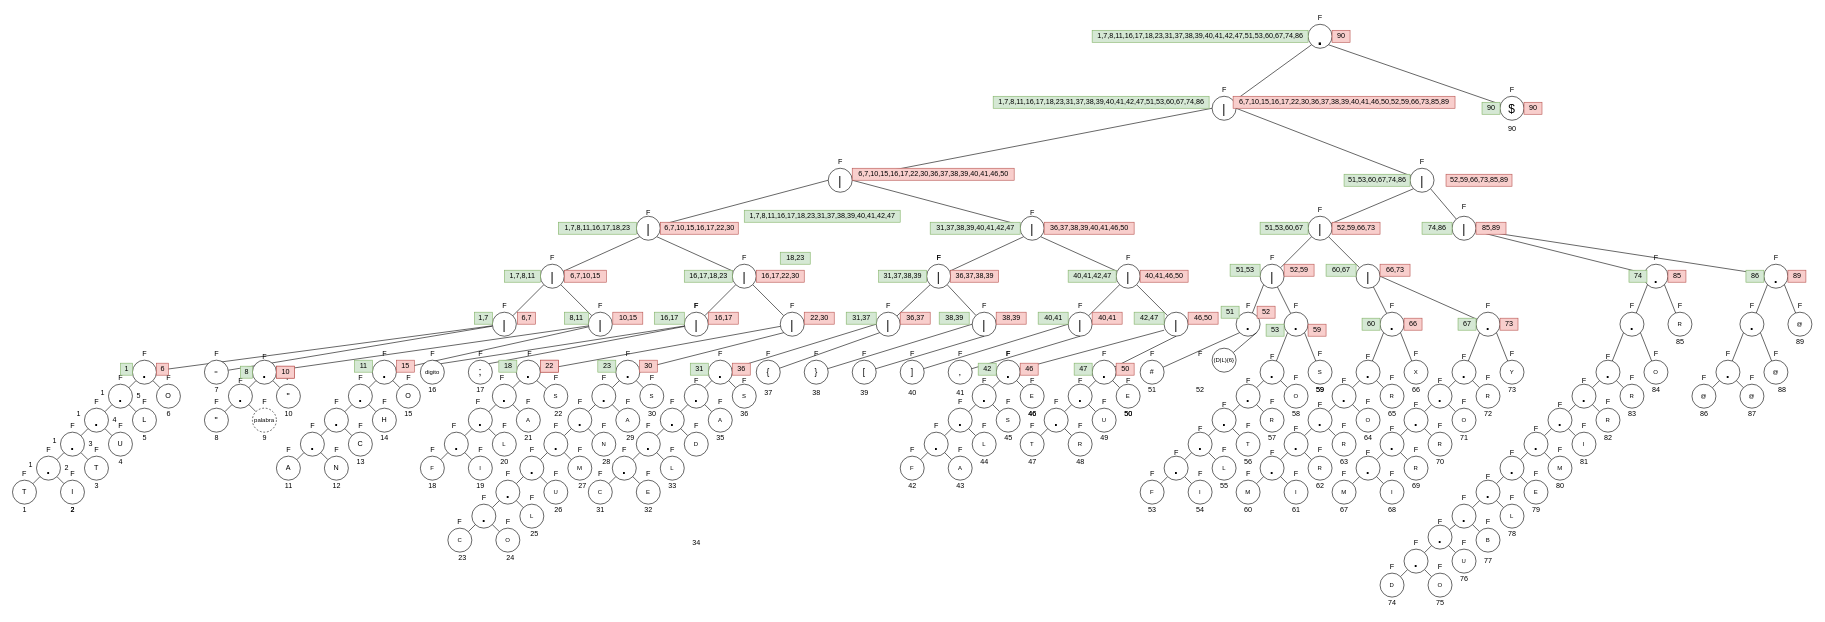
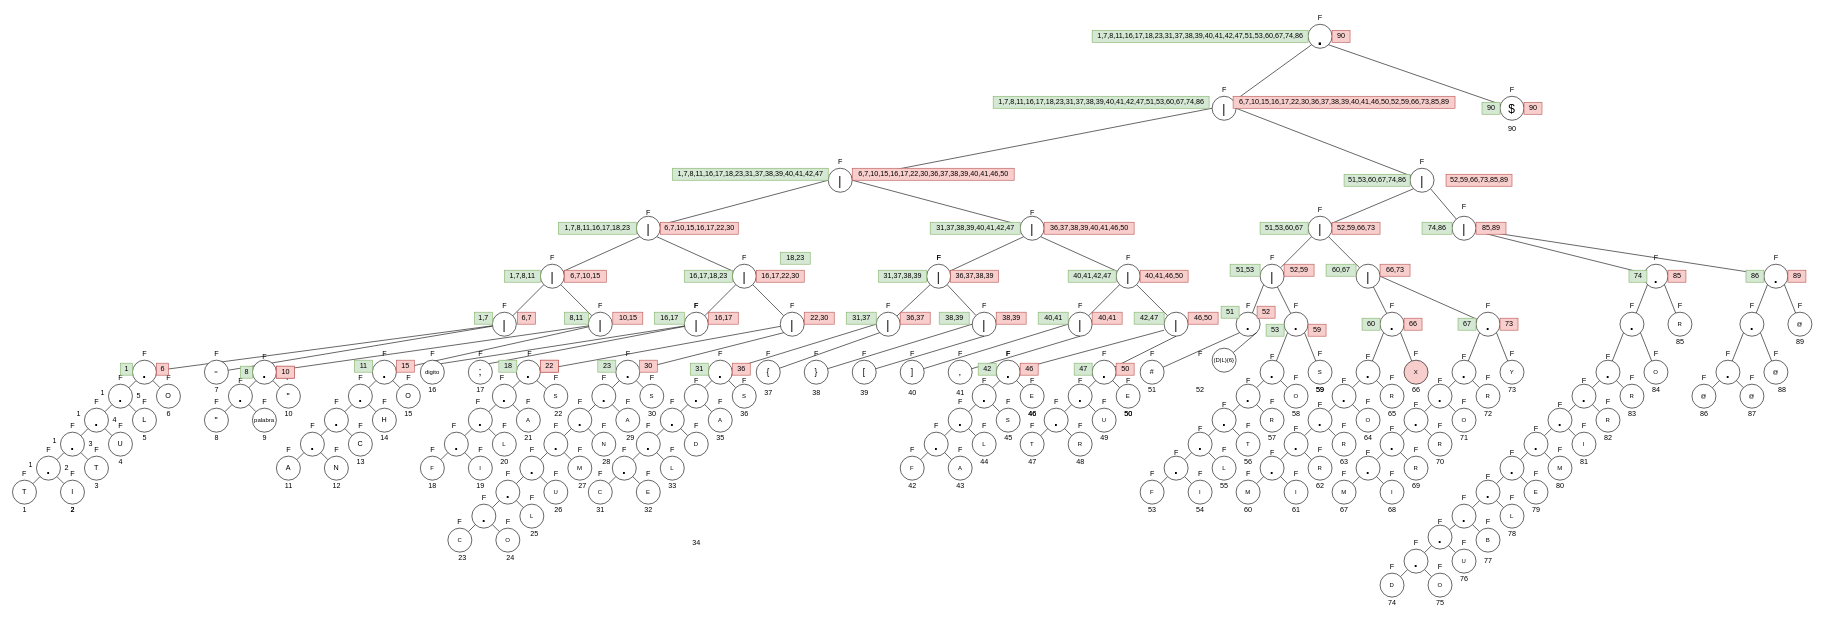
(822, 216) -> (750, 174)
(1416, 372) -> (1416, 372)
(264, 420) -> (264, 420)
